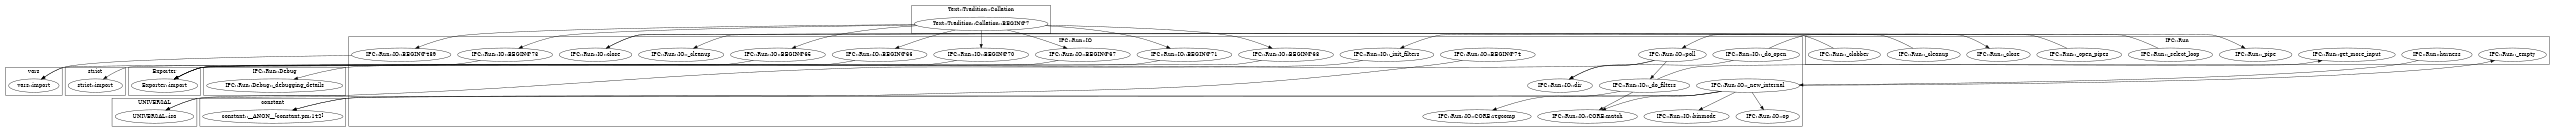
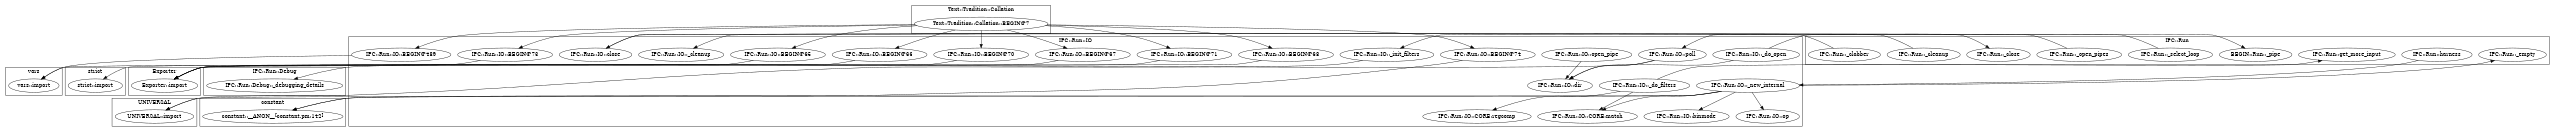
none -> (1260, 28)
none -> (1587, 55)
(2256, 55) -> (2256, 55)
(1660, 69) -> none
(154, 117) -> (154, 117)
